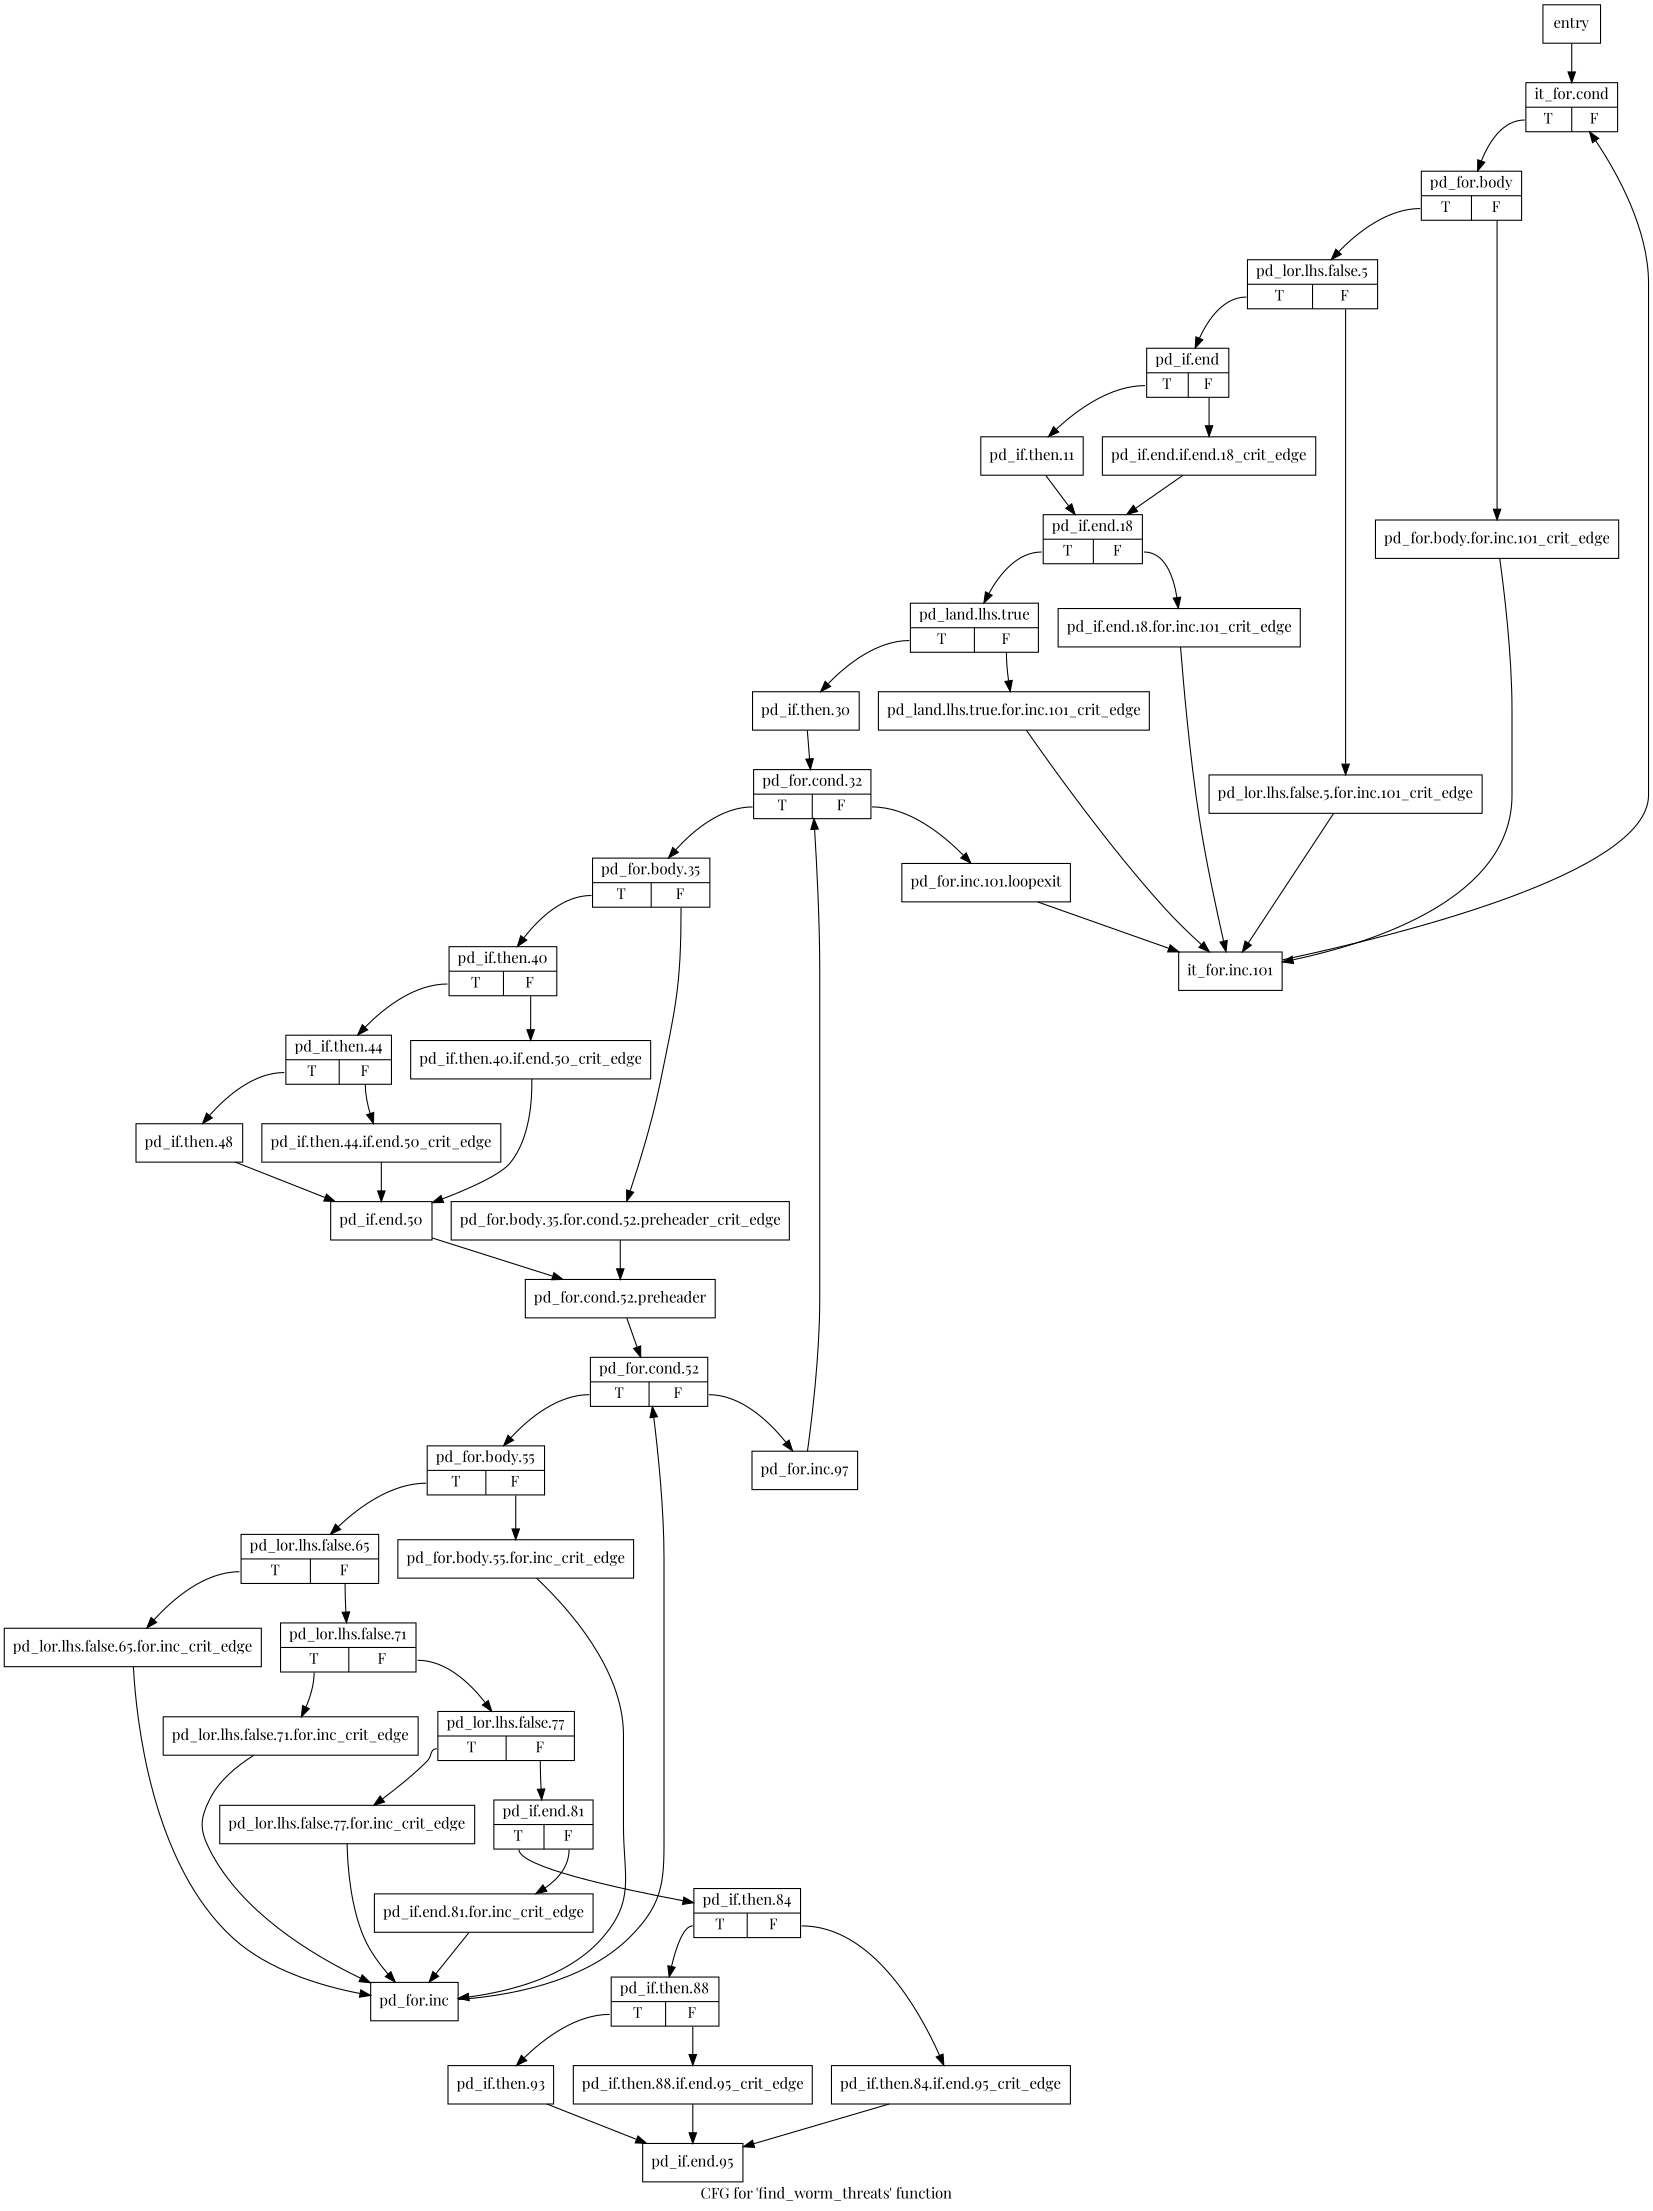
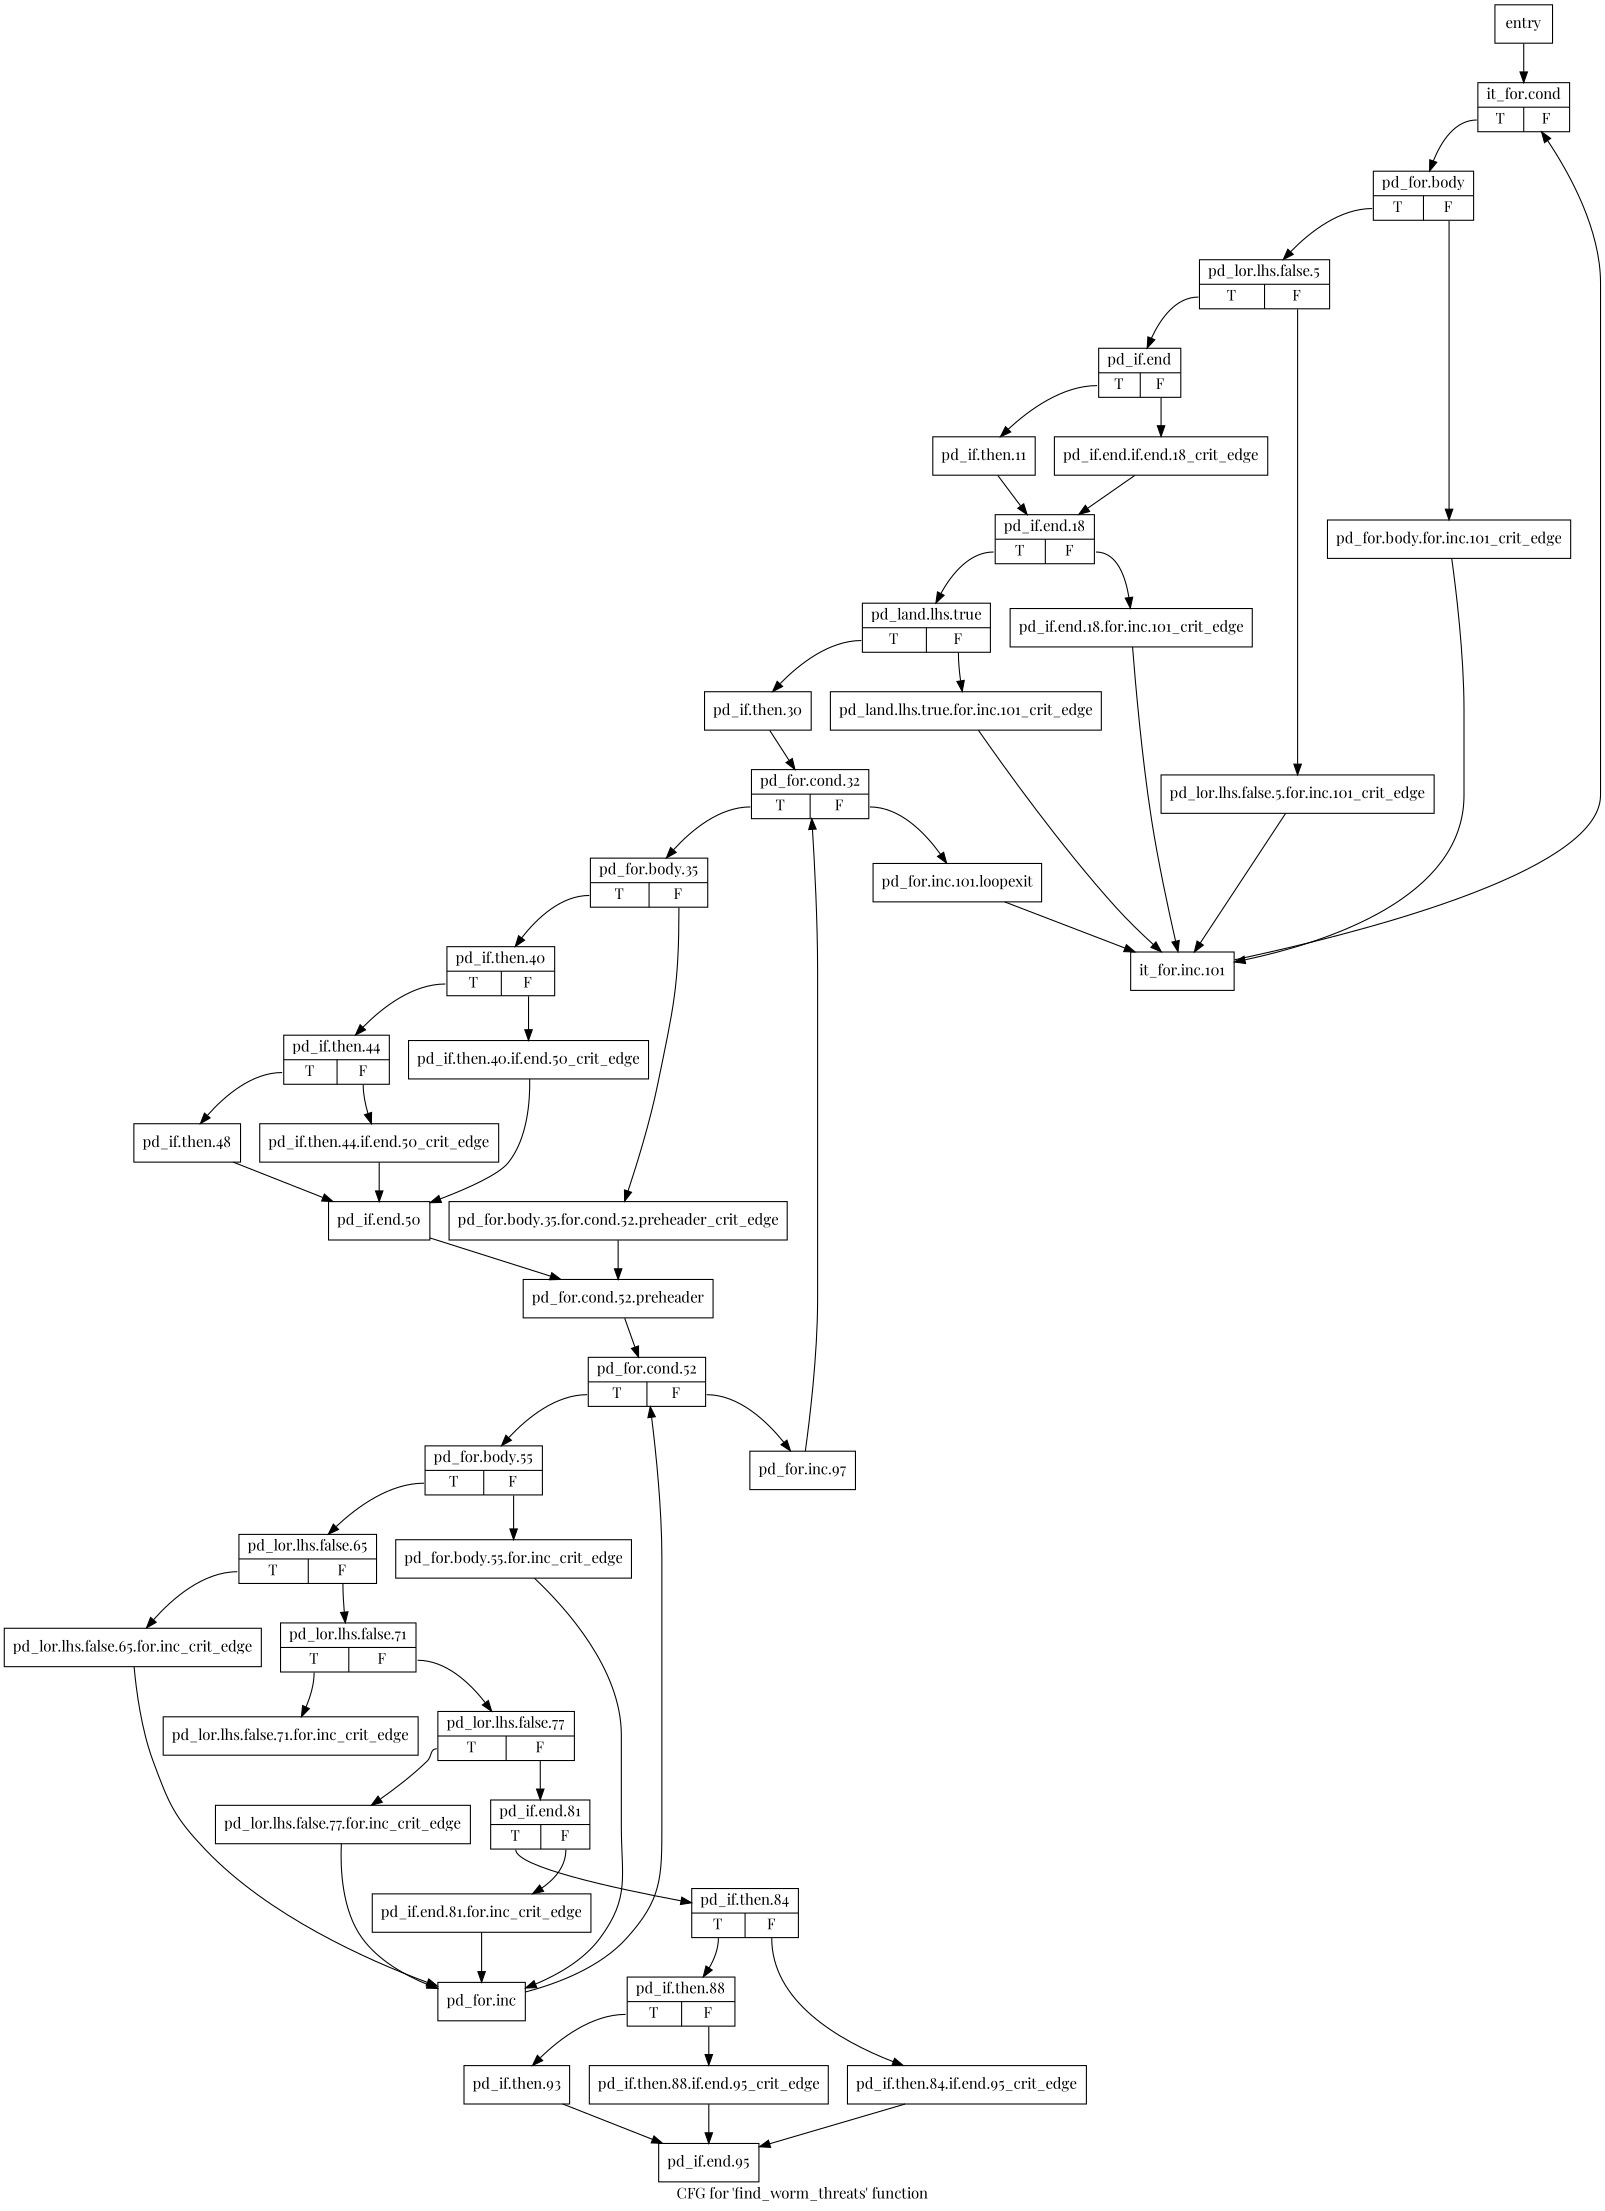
(233, 1885) -> none
